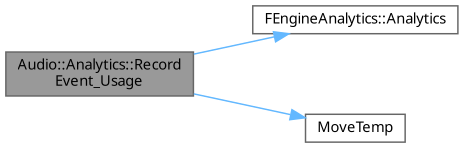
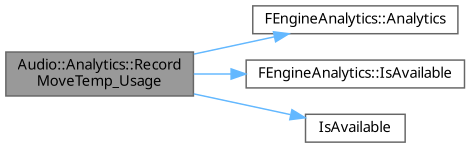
(100, 74) -> (100, 74)
none -> (355, 74)
(355, 128) -> (355, 128)
